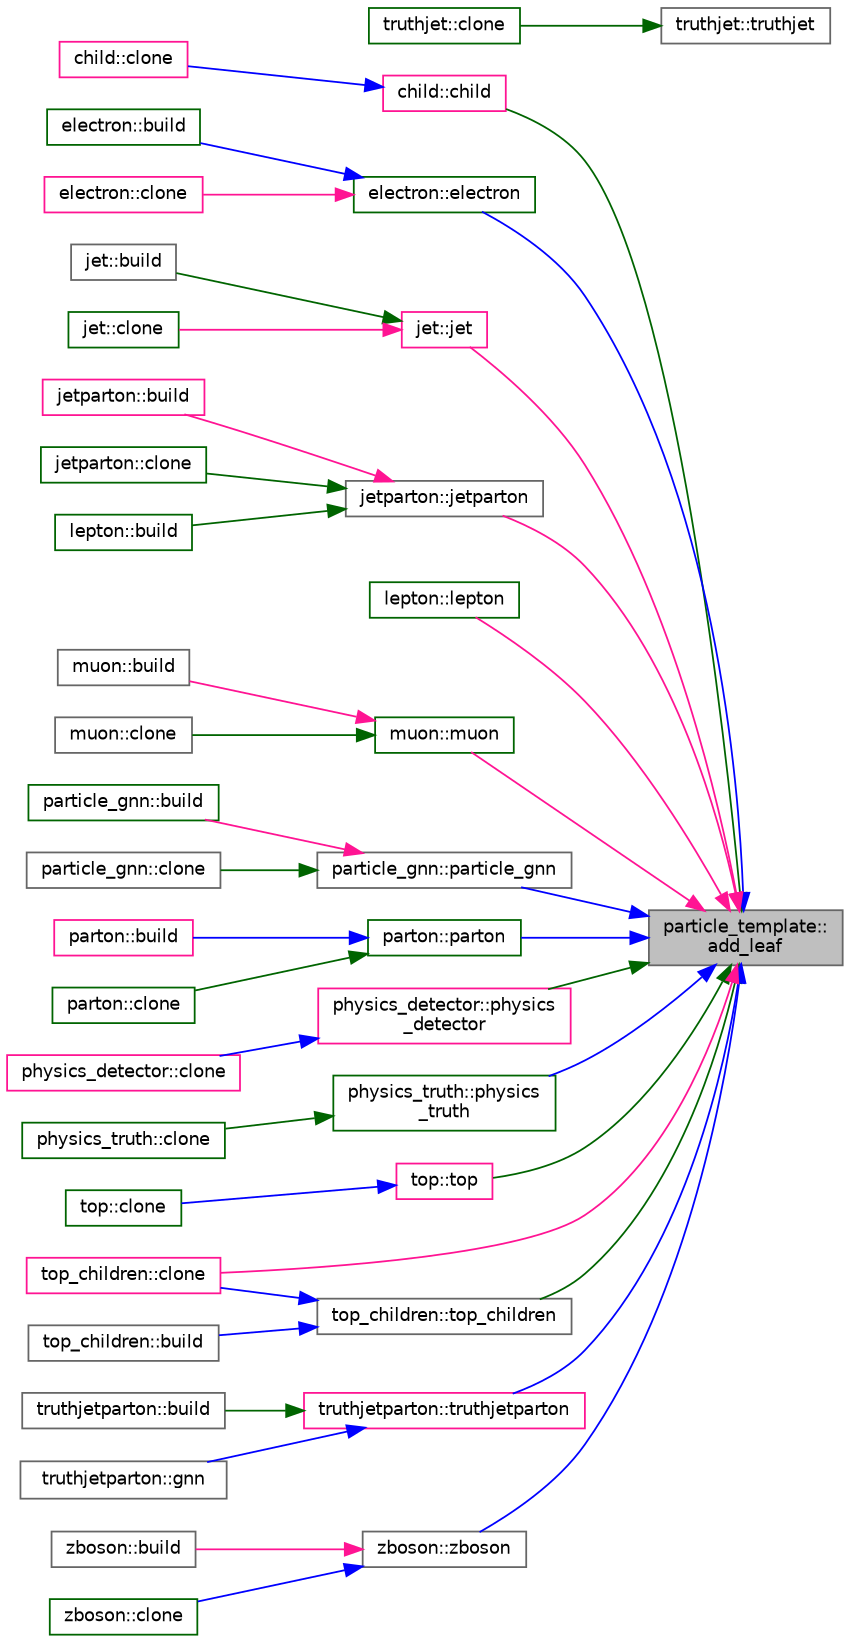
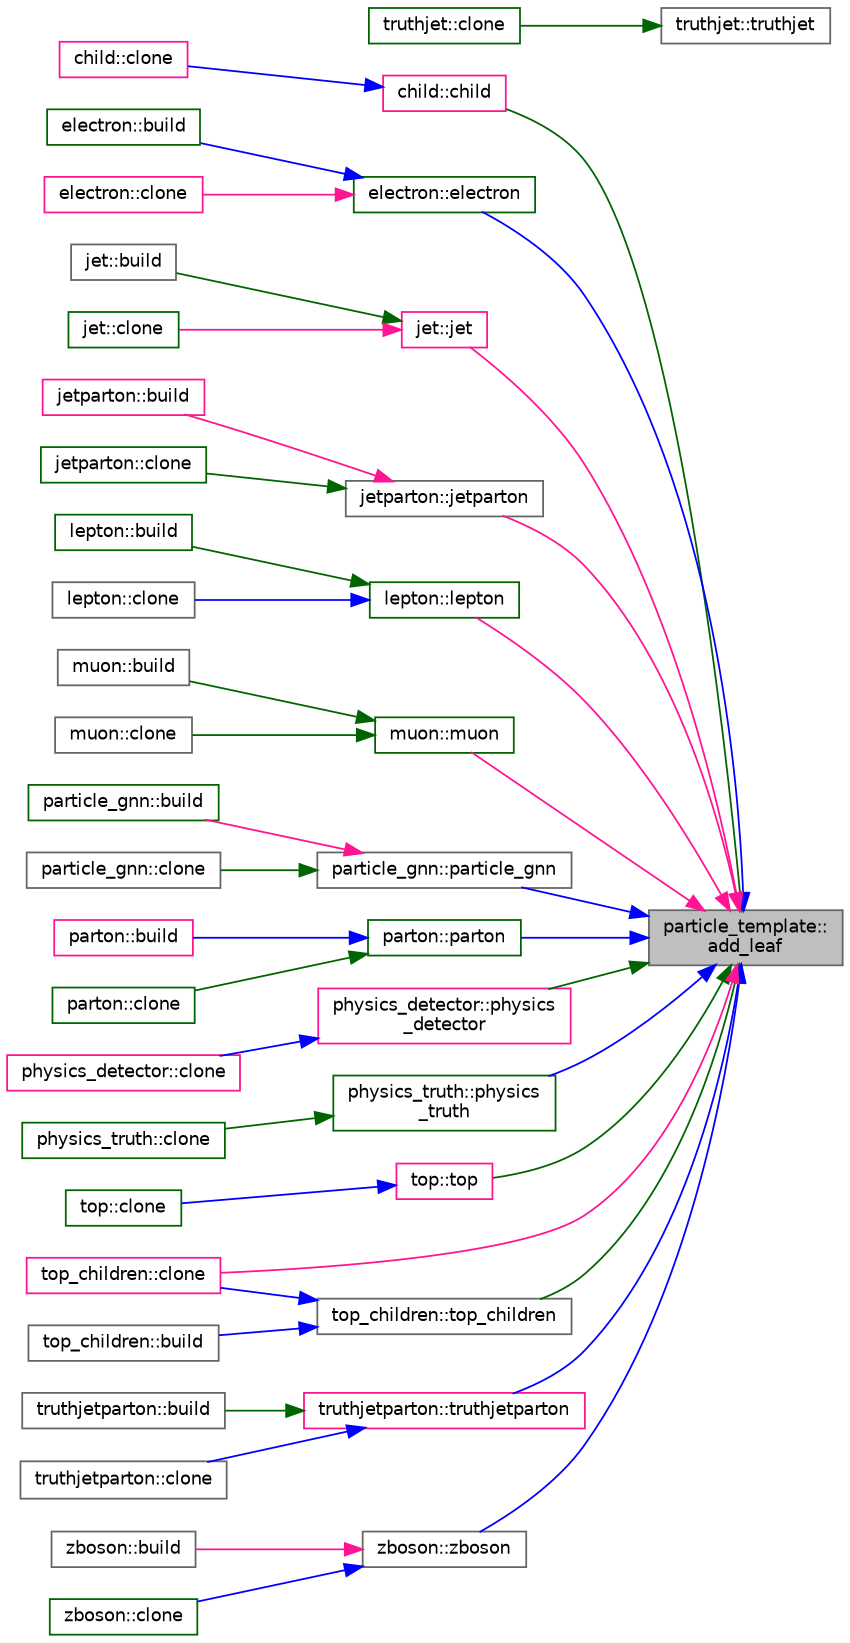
(260, 518) -> (272, 564)
none -> (124, 600)
(273, 699) -> (273, 699)
(124, 1480) -> (124, 1480)
